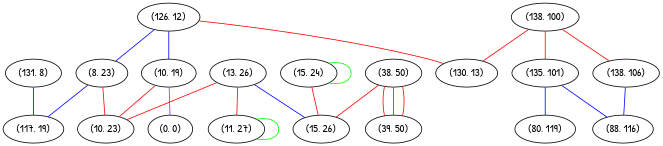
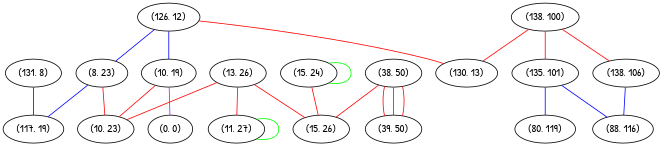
(280, 101) -> (280, 101)
